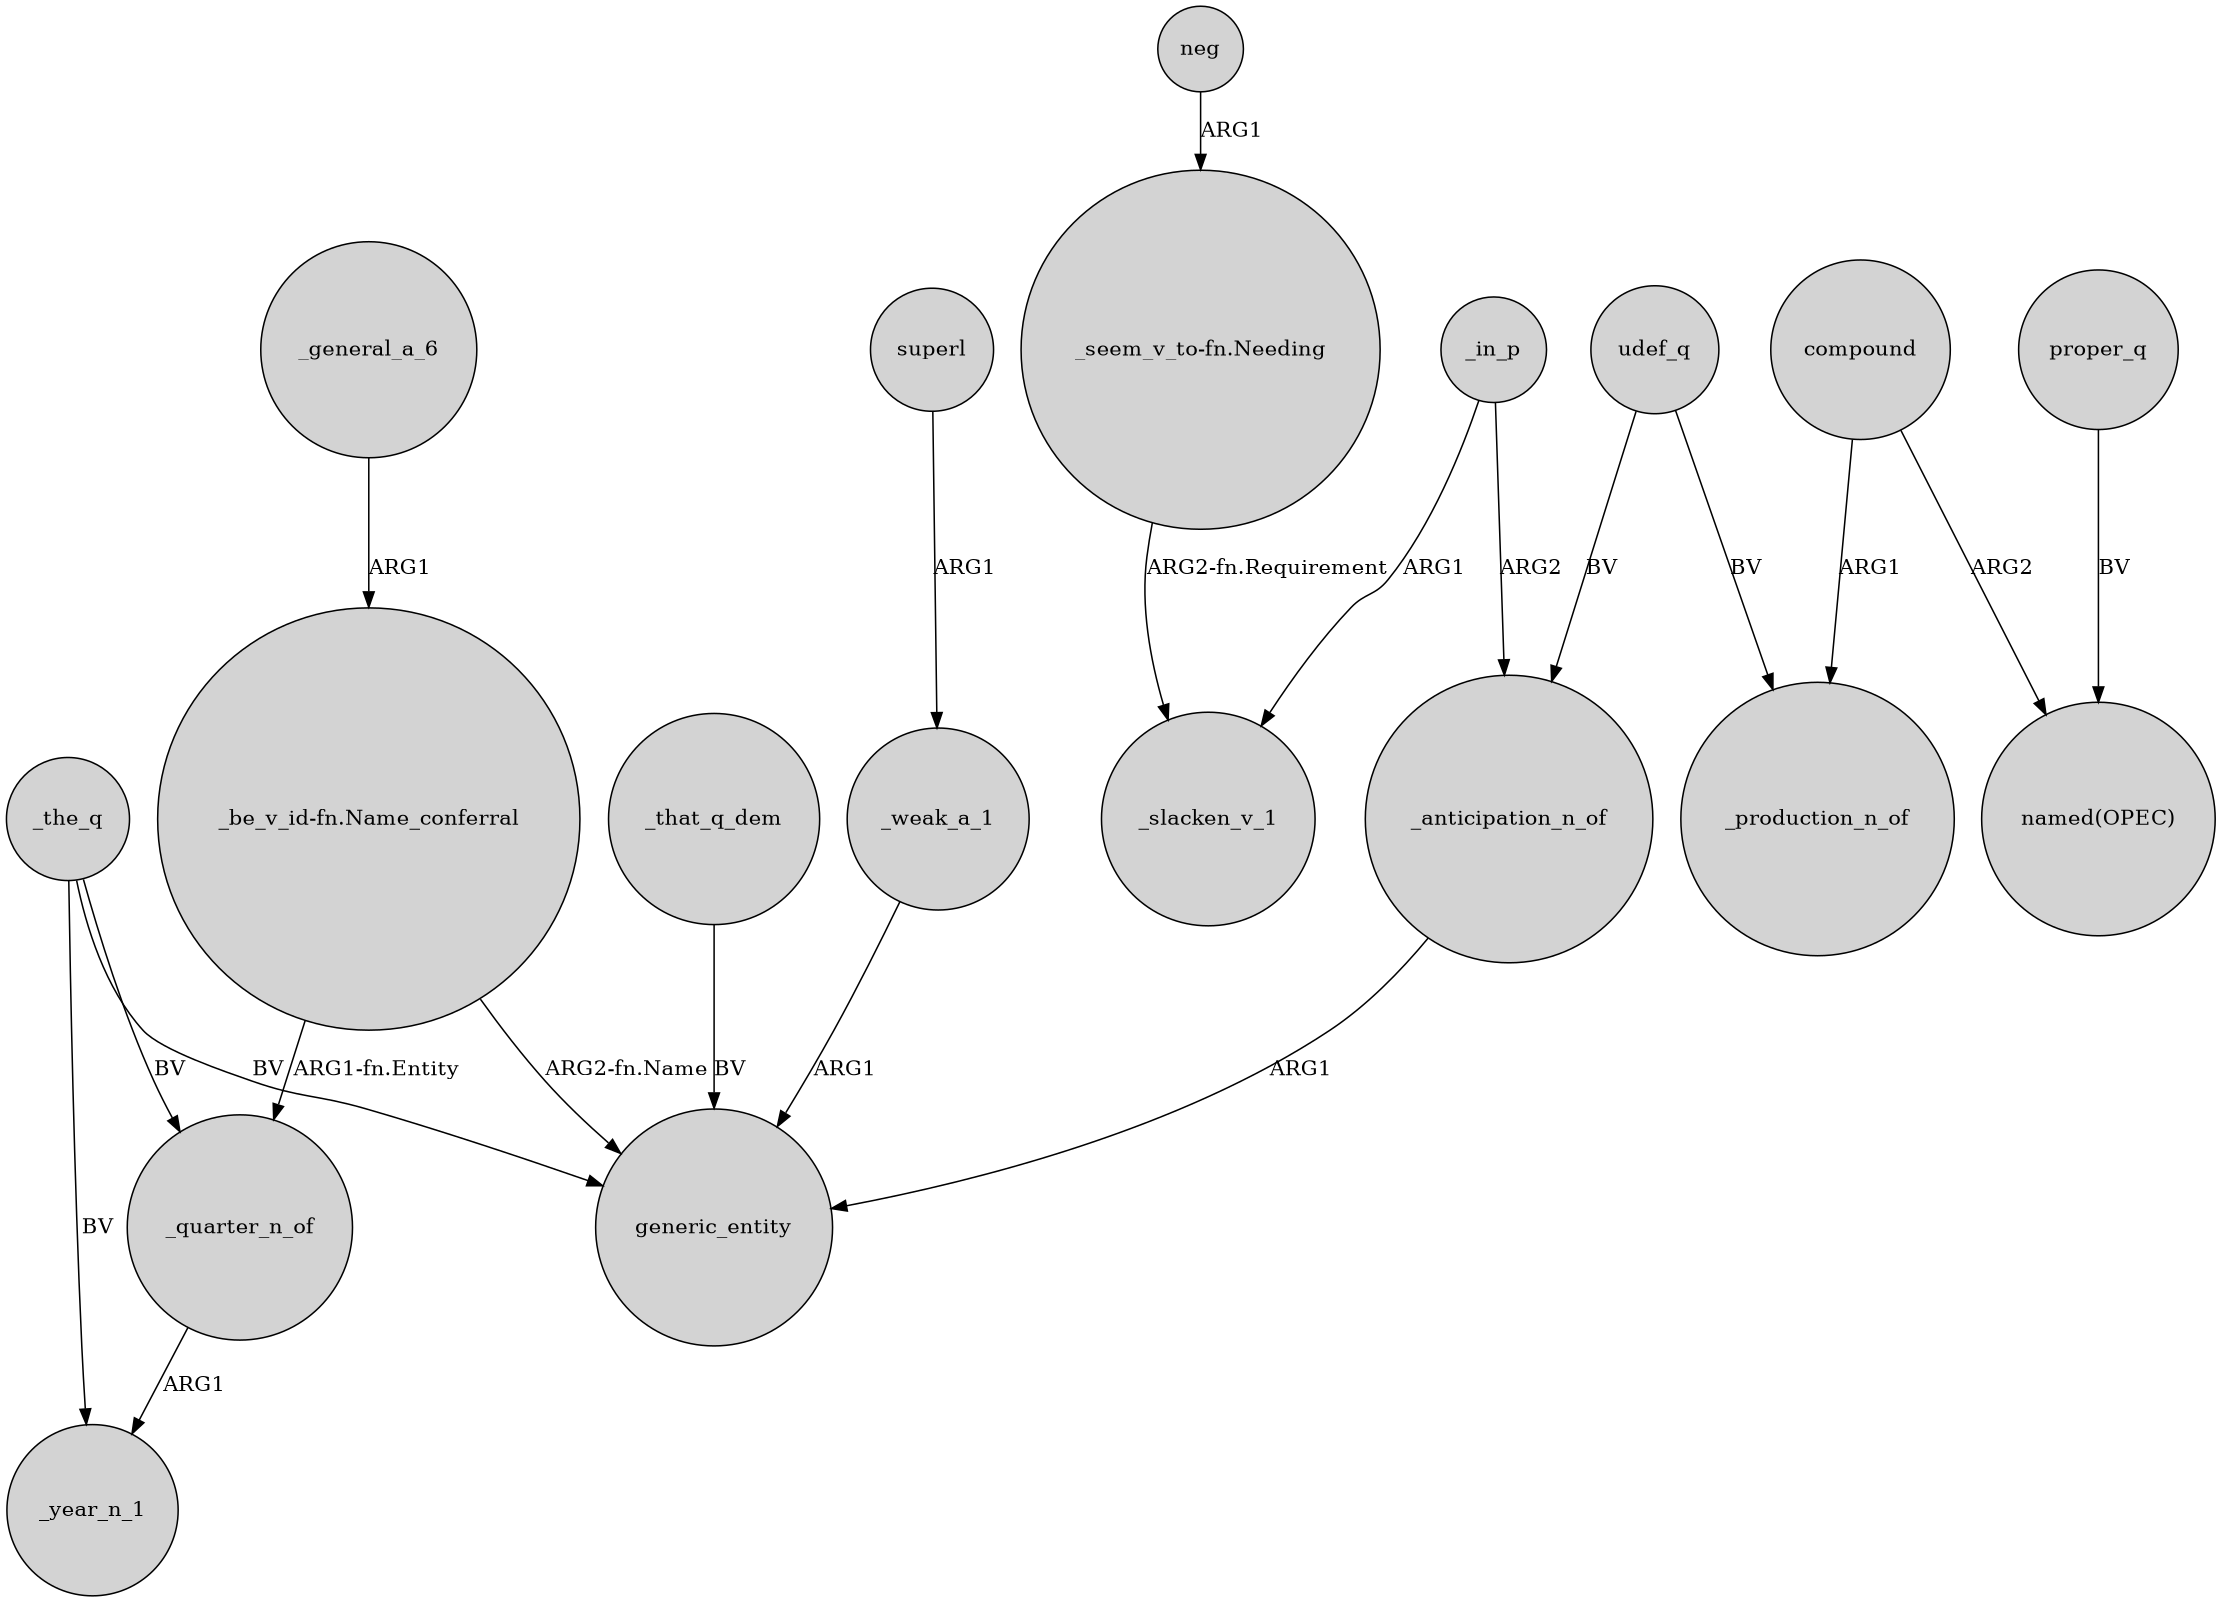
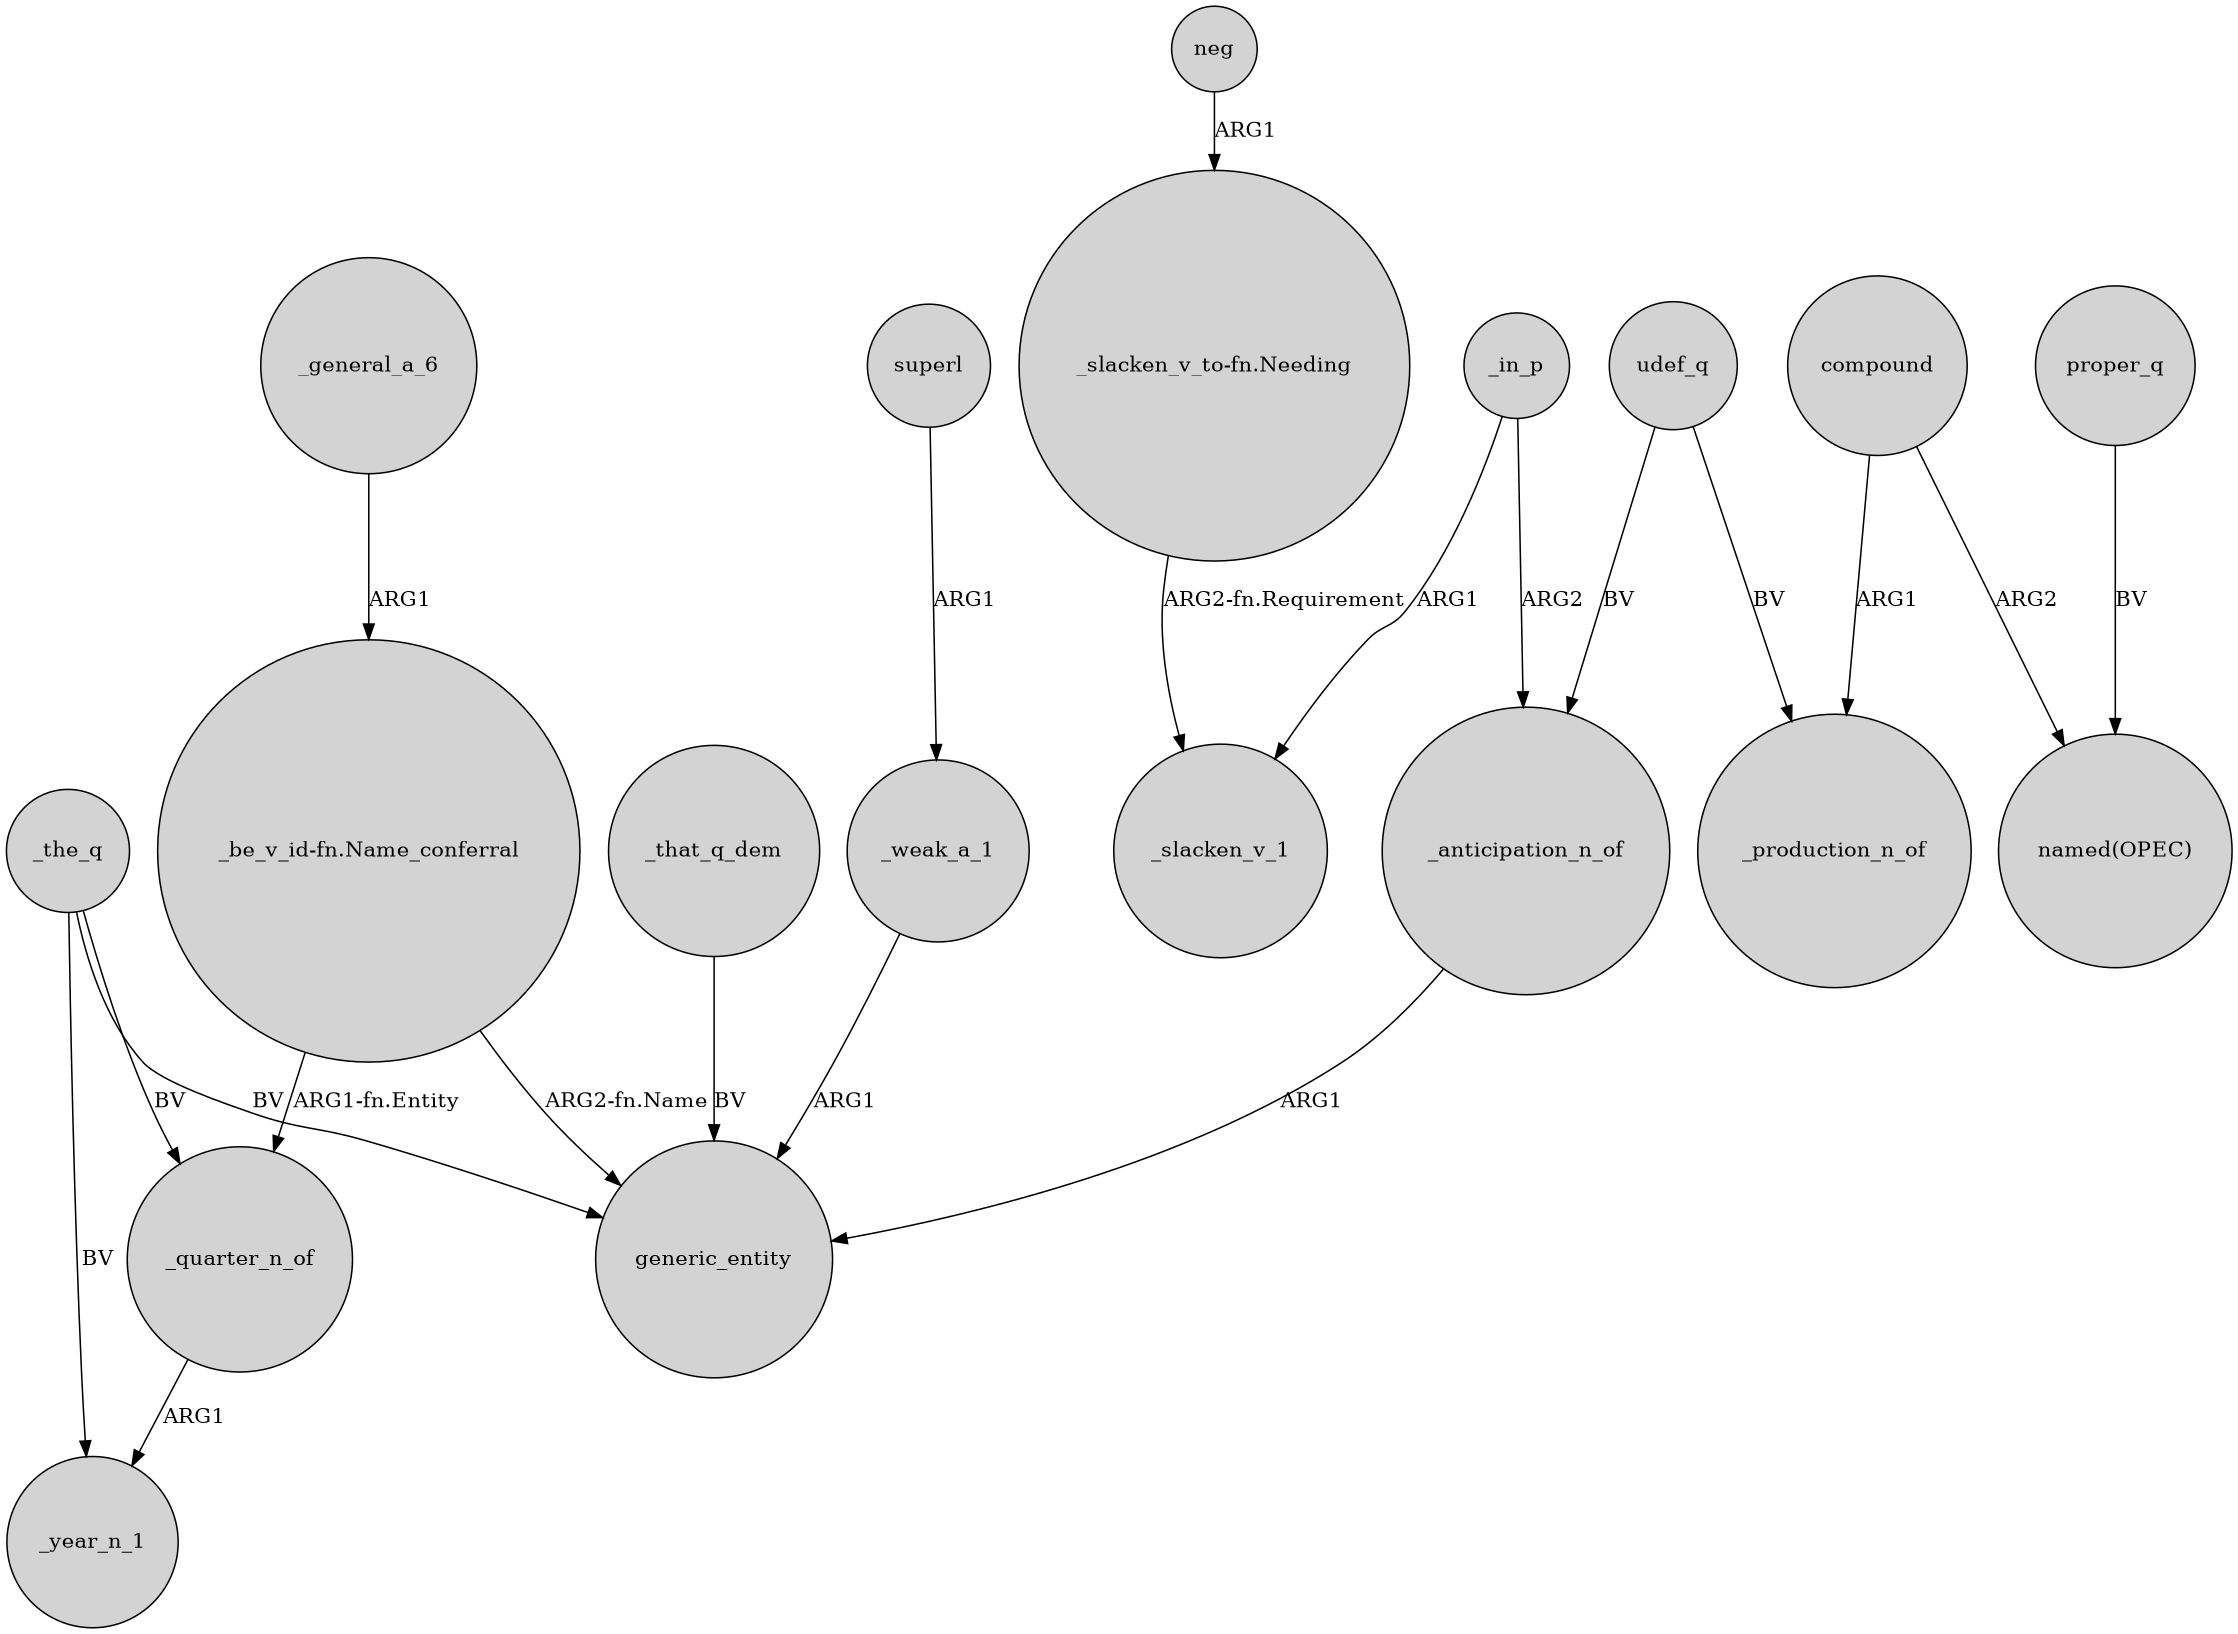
(1201, 350) -> (1214, 366)
